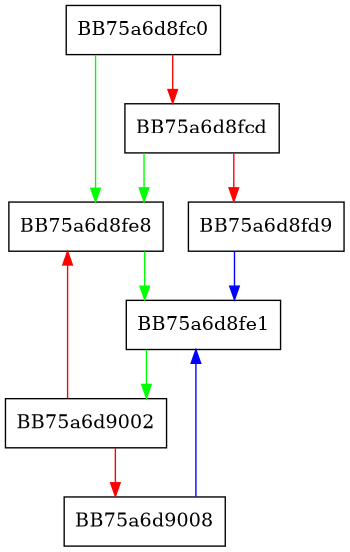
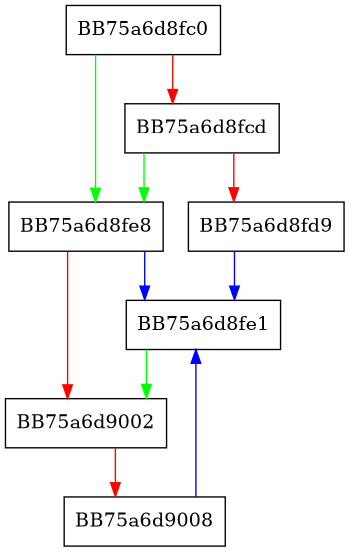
(145, 269) -> (145, 269)
(68, 332) -> (68, 318)
